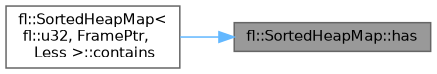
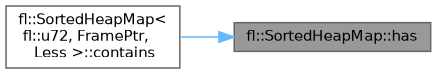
(93, 37) -> (93, 37)
